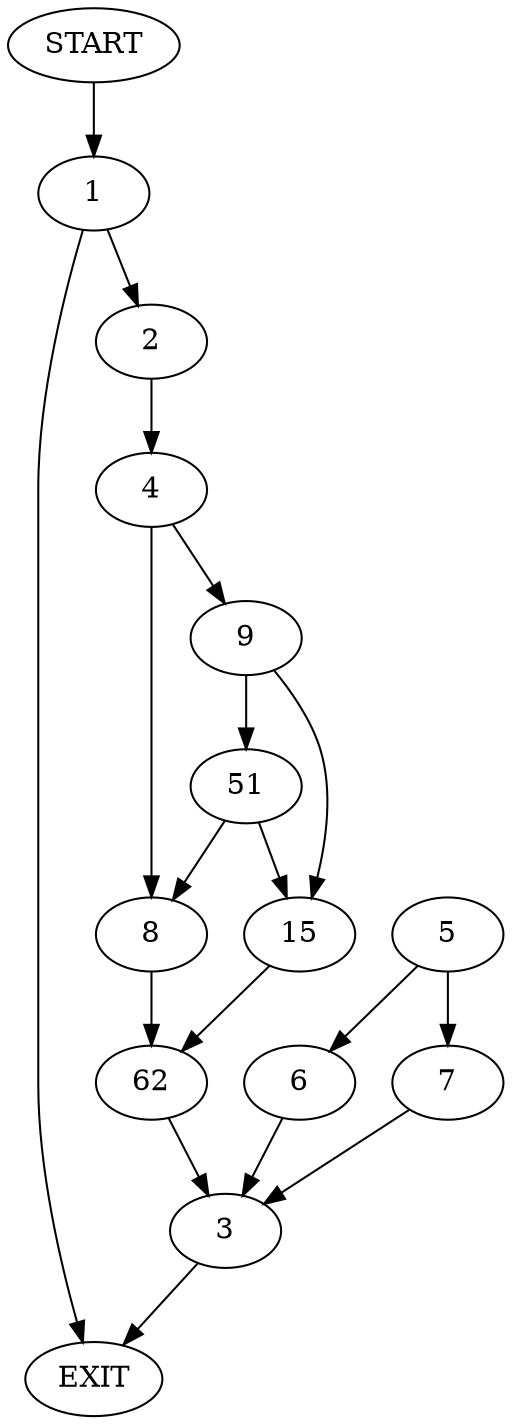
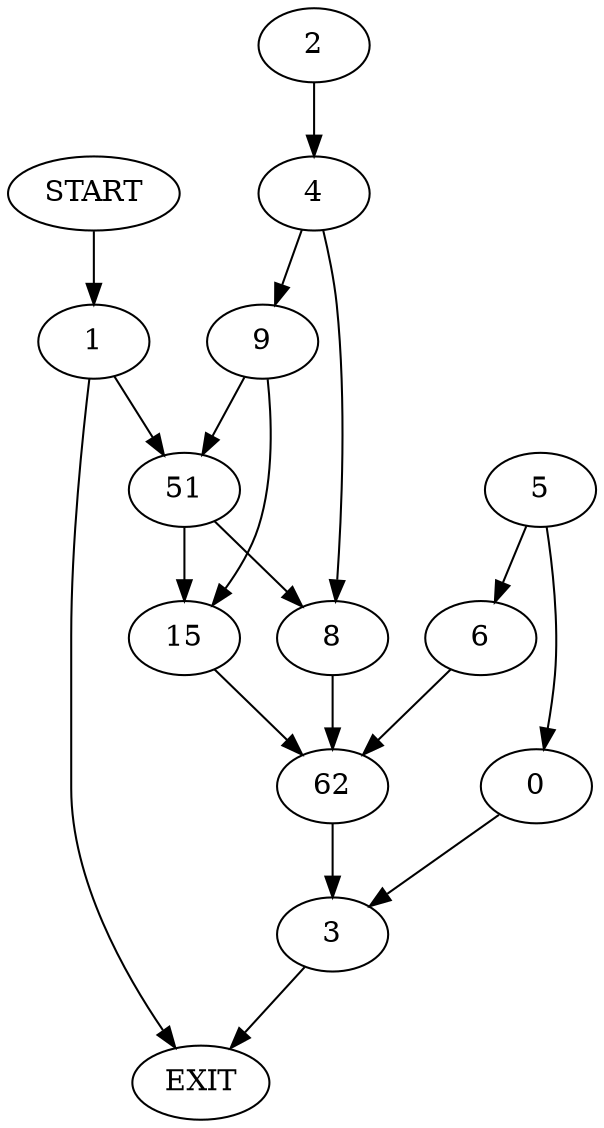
(119, 258) -> (134, 407)
(448, 1083) -> (536, 786)
(267, 1148) -> (414, 705)
